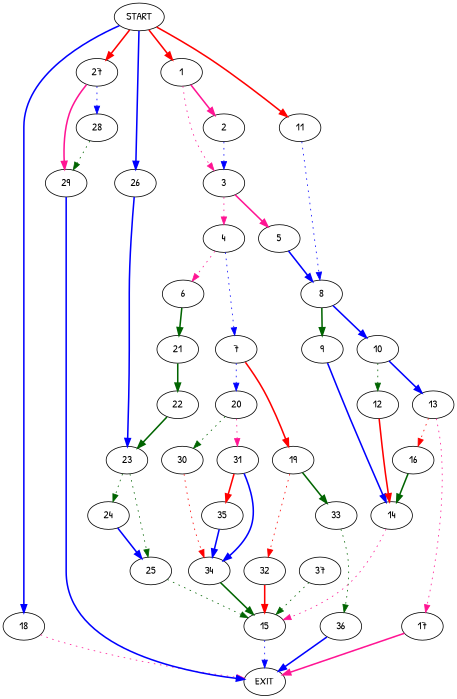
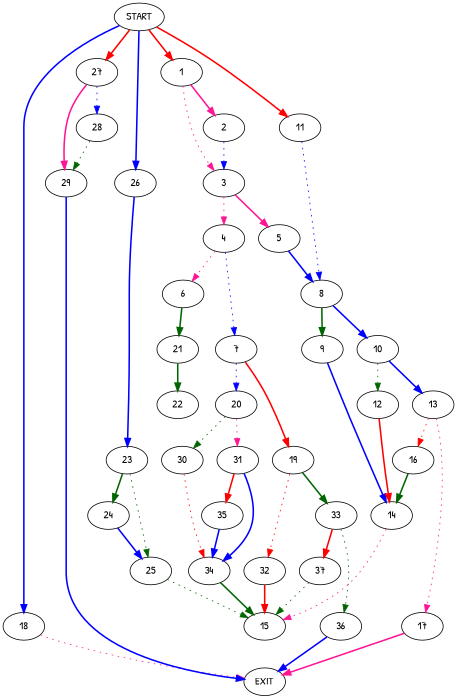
(155, 430) -> none
(119, 484) -> (119, 484)
none -> (329, 540)
(265, 650) -> none
